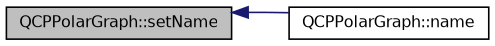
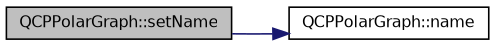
(269, 12) -> (252, 34)
